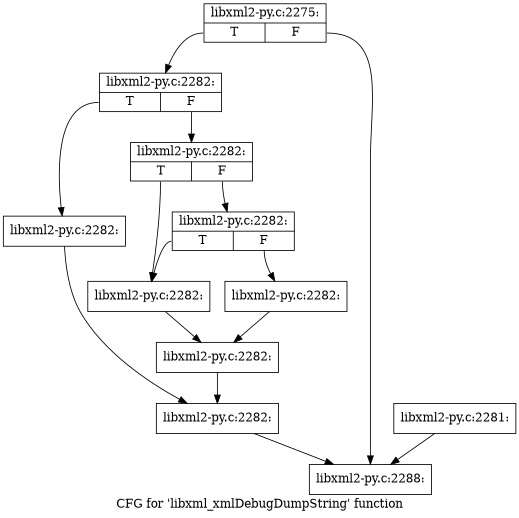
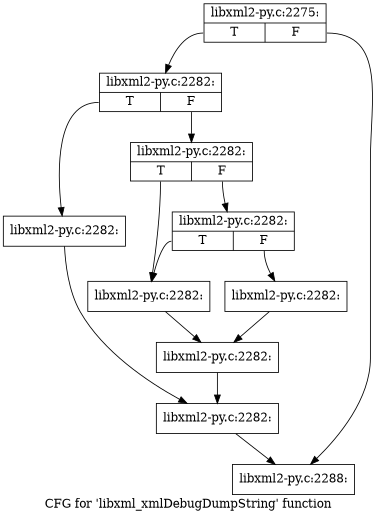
(455, 418) -> none
